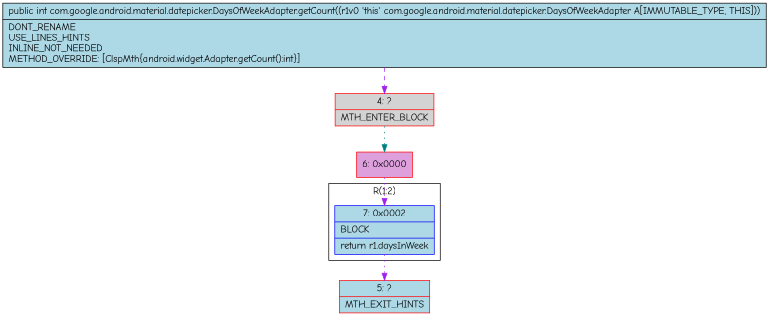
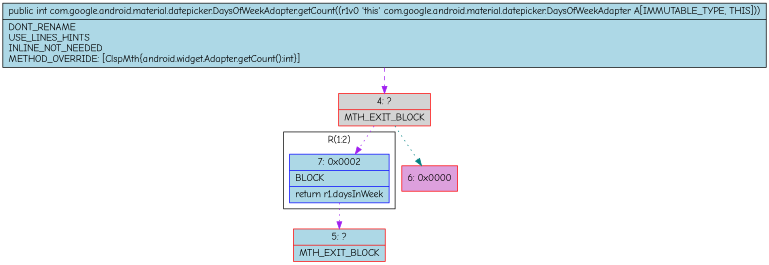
(385, 117) -> (385, 117)
(385, 188) -> (367, 137)
(385, 304) -> (339, 253)
